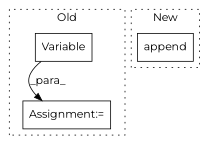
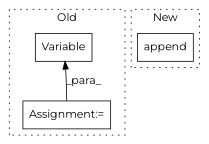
(29, 77) -> (66, 85)
